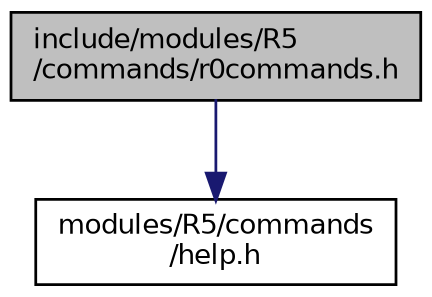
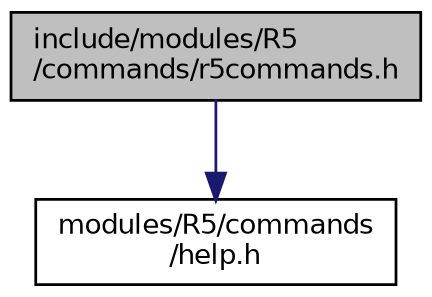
(216, 56) -> (216, 56)
